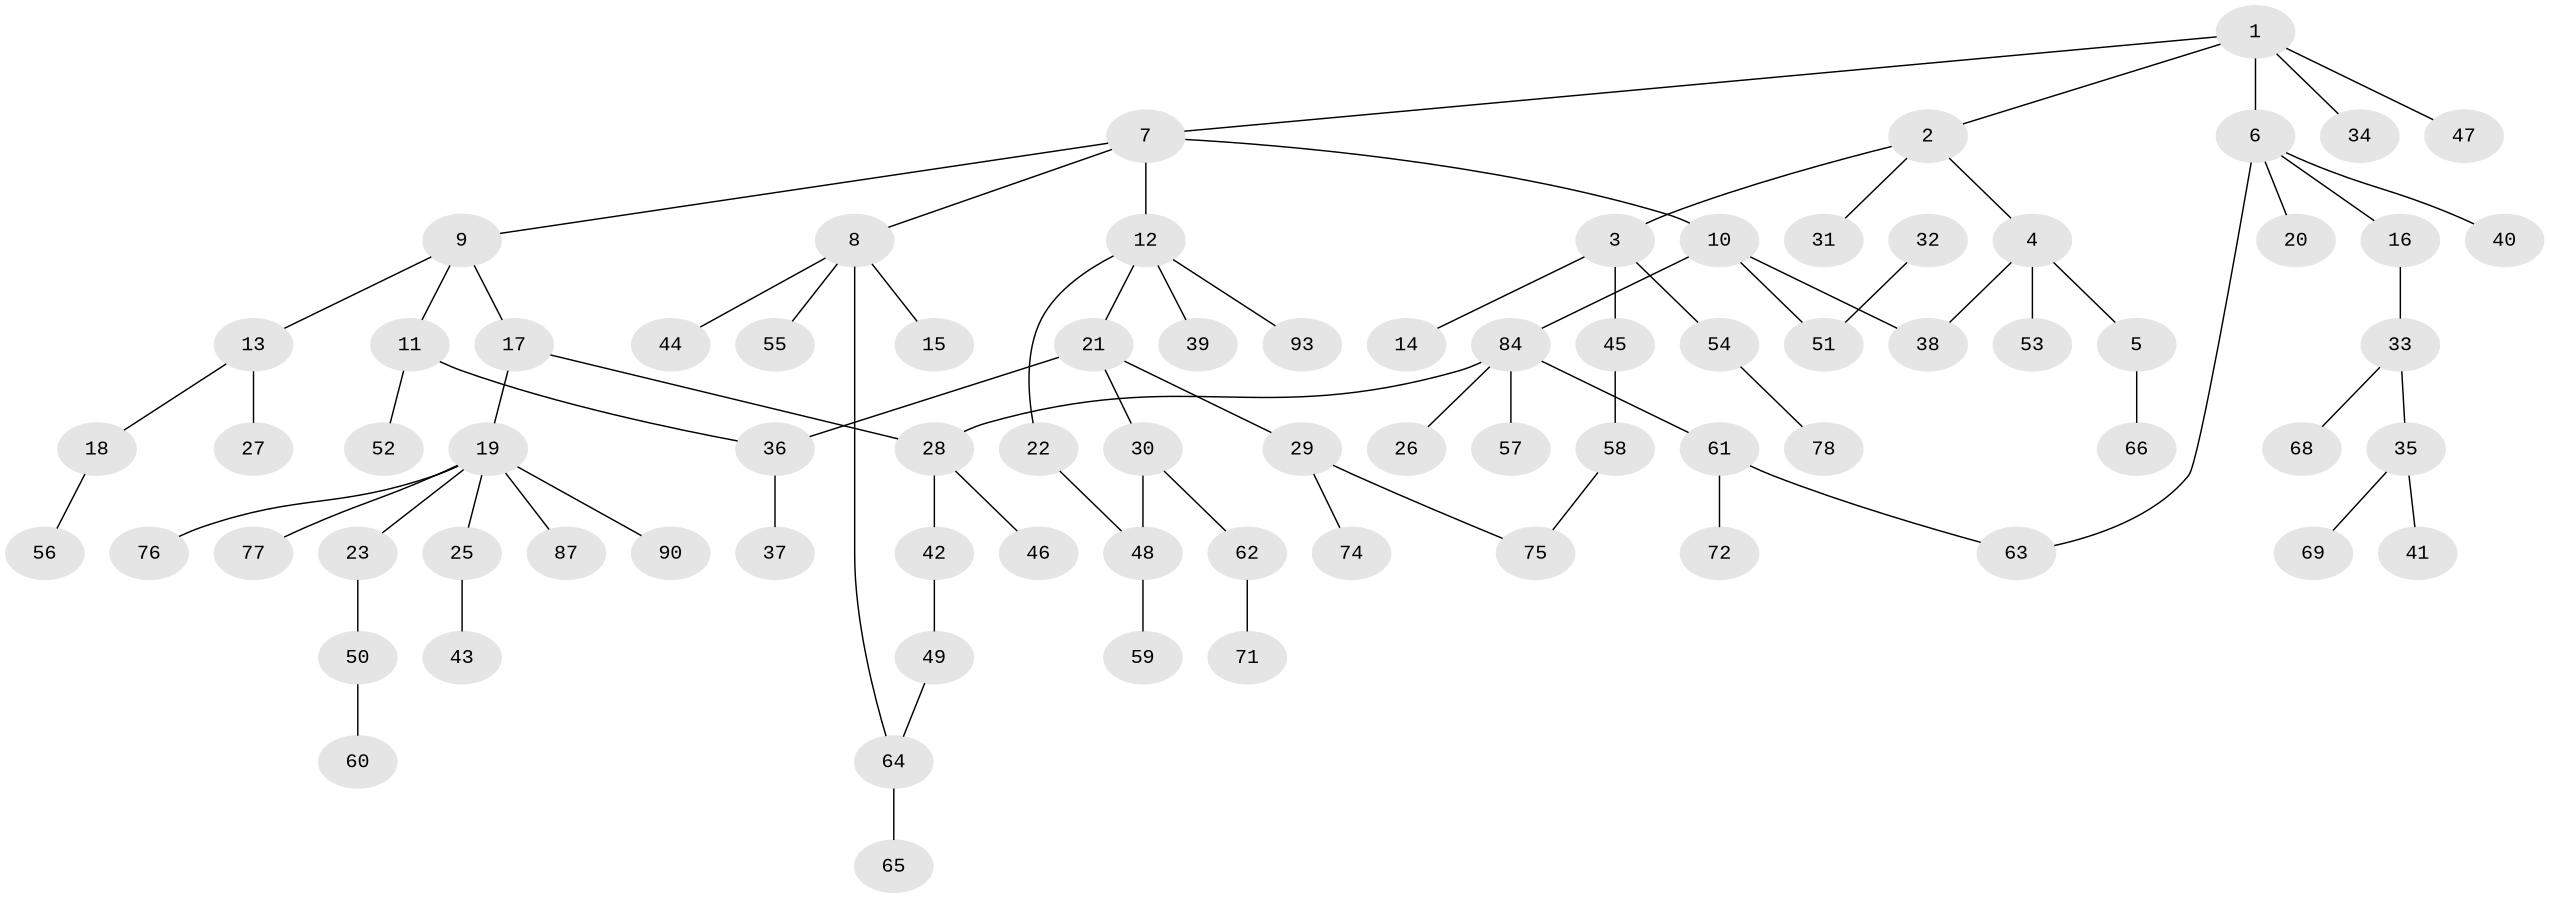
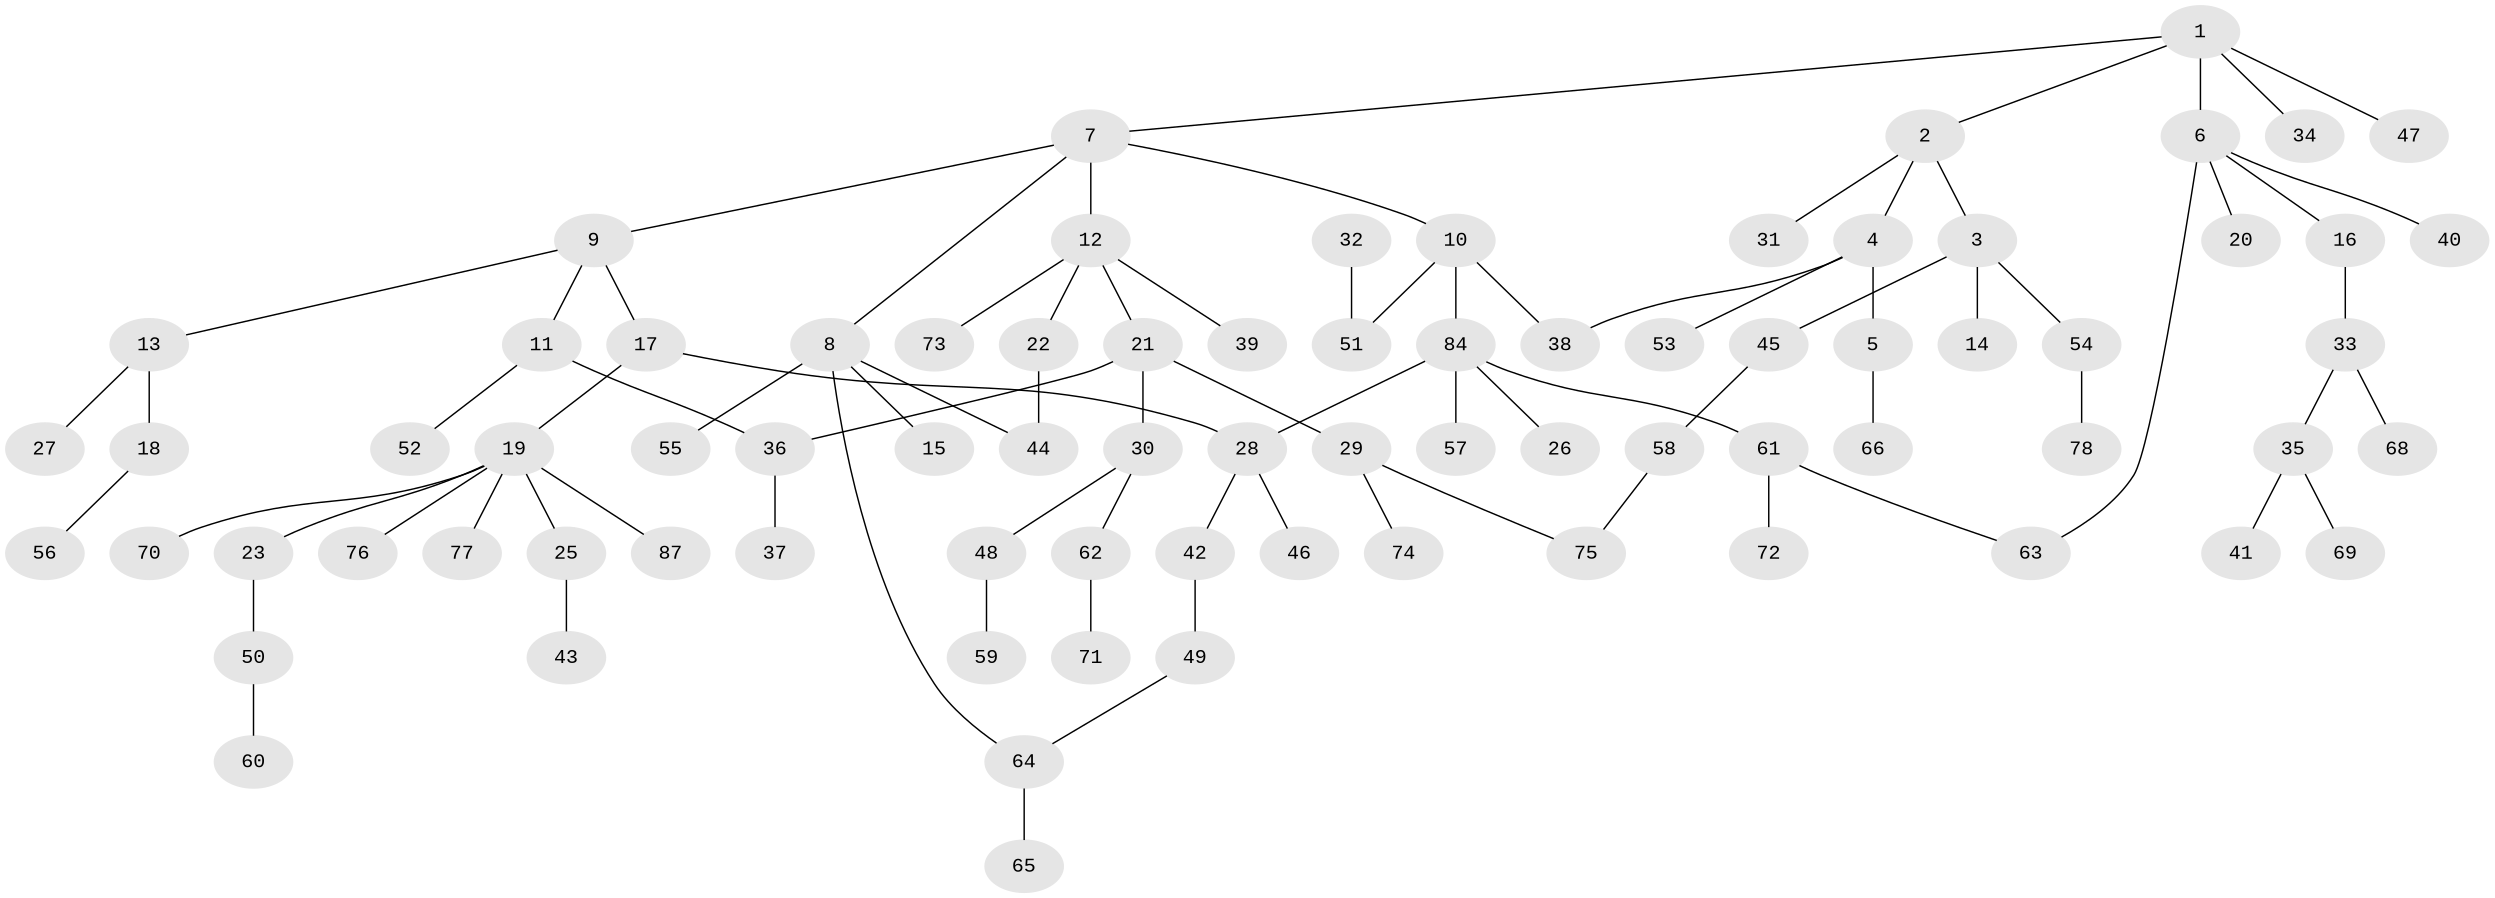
(1302, 345) -> (934, 345)
(1091, 501) -> (1039, 401)
(671, 553) -> (149, 553)
